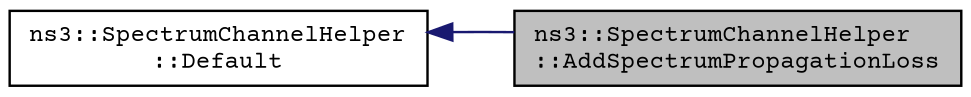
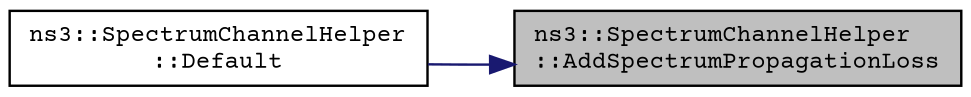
(484, 32) -> (459, 65)
